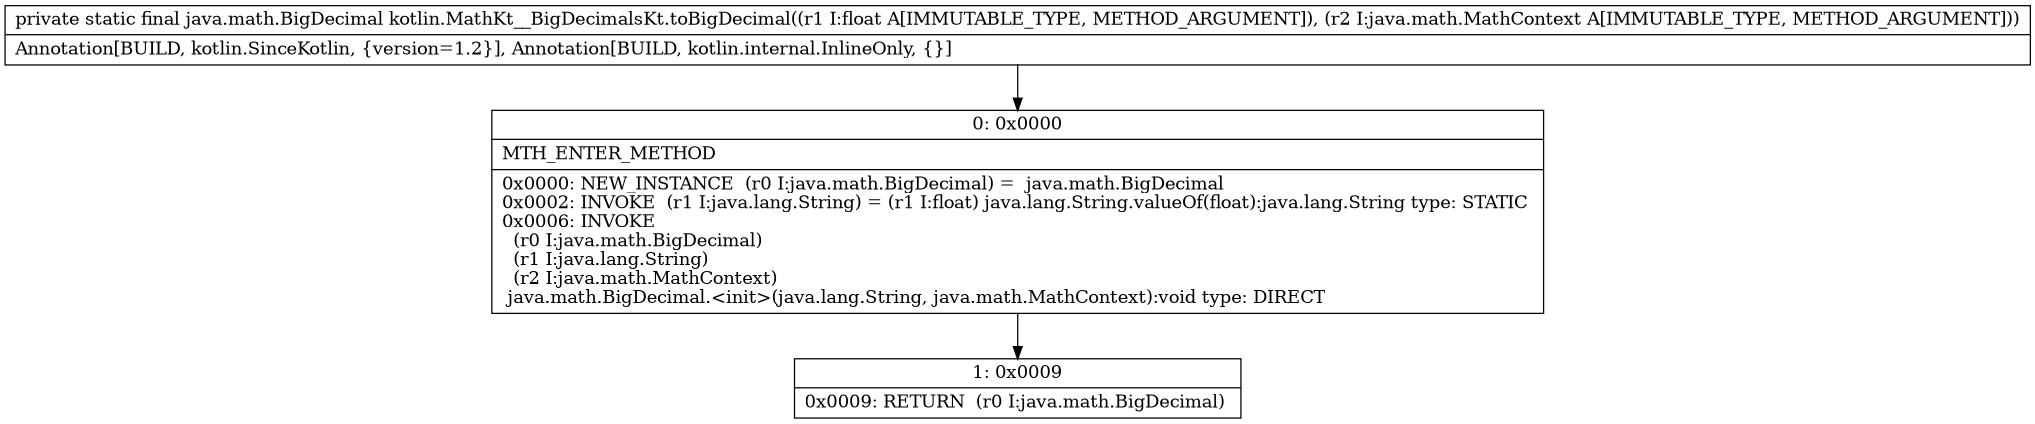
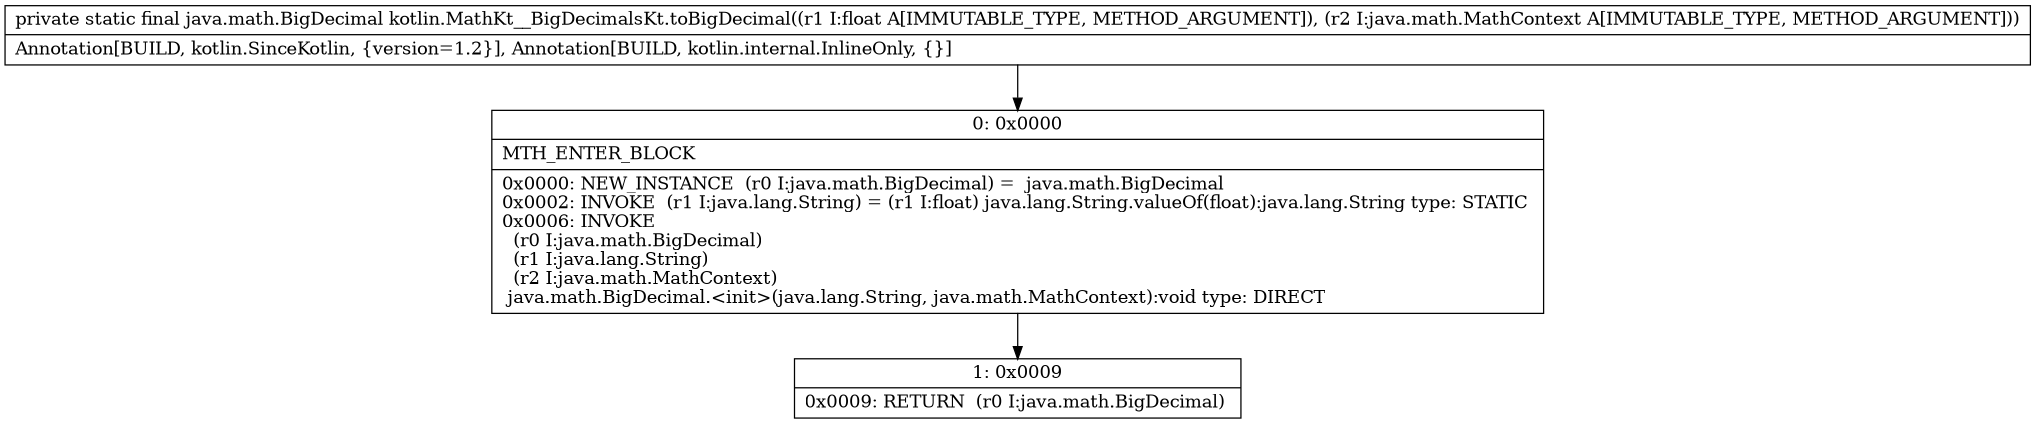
(609, 154) -> (599, 154)
